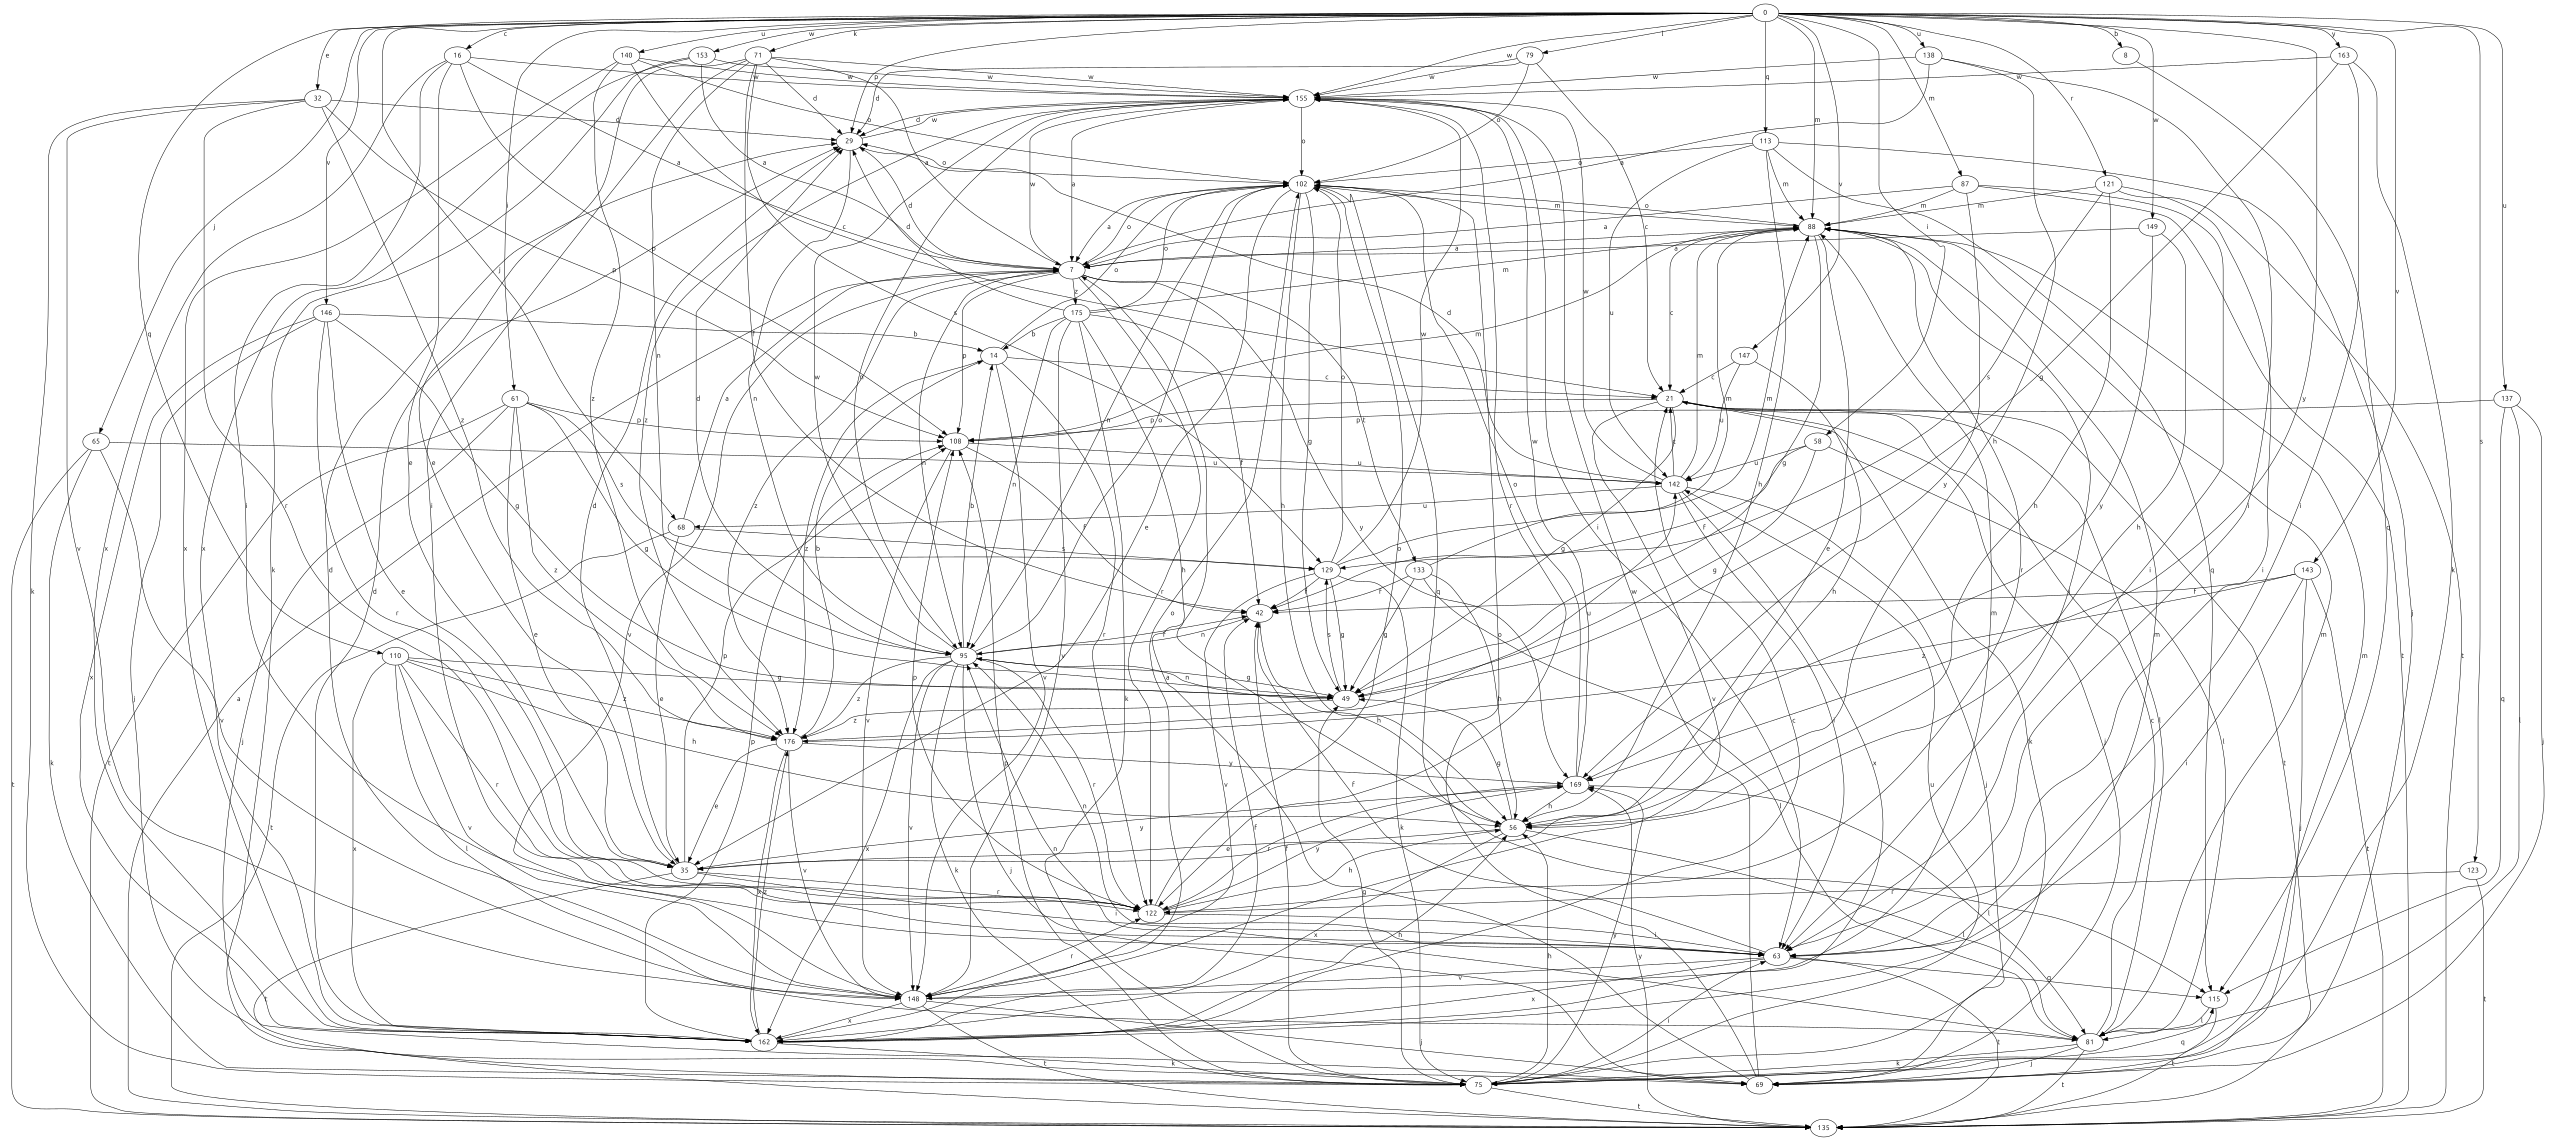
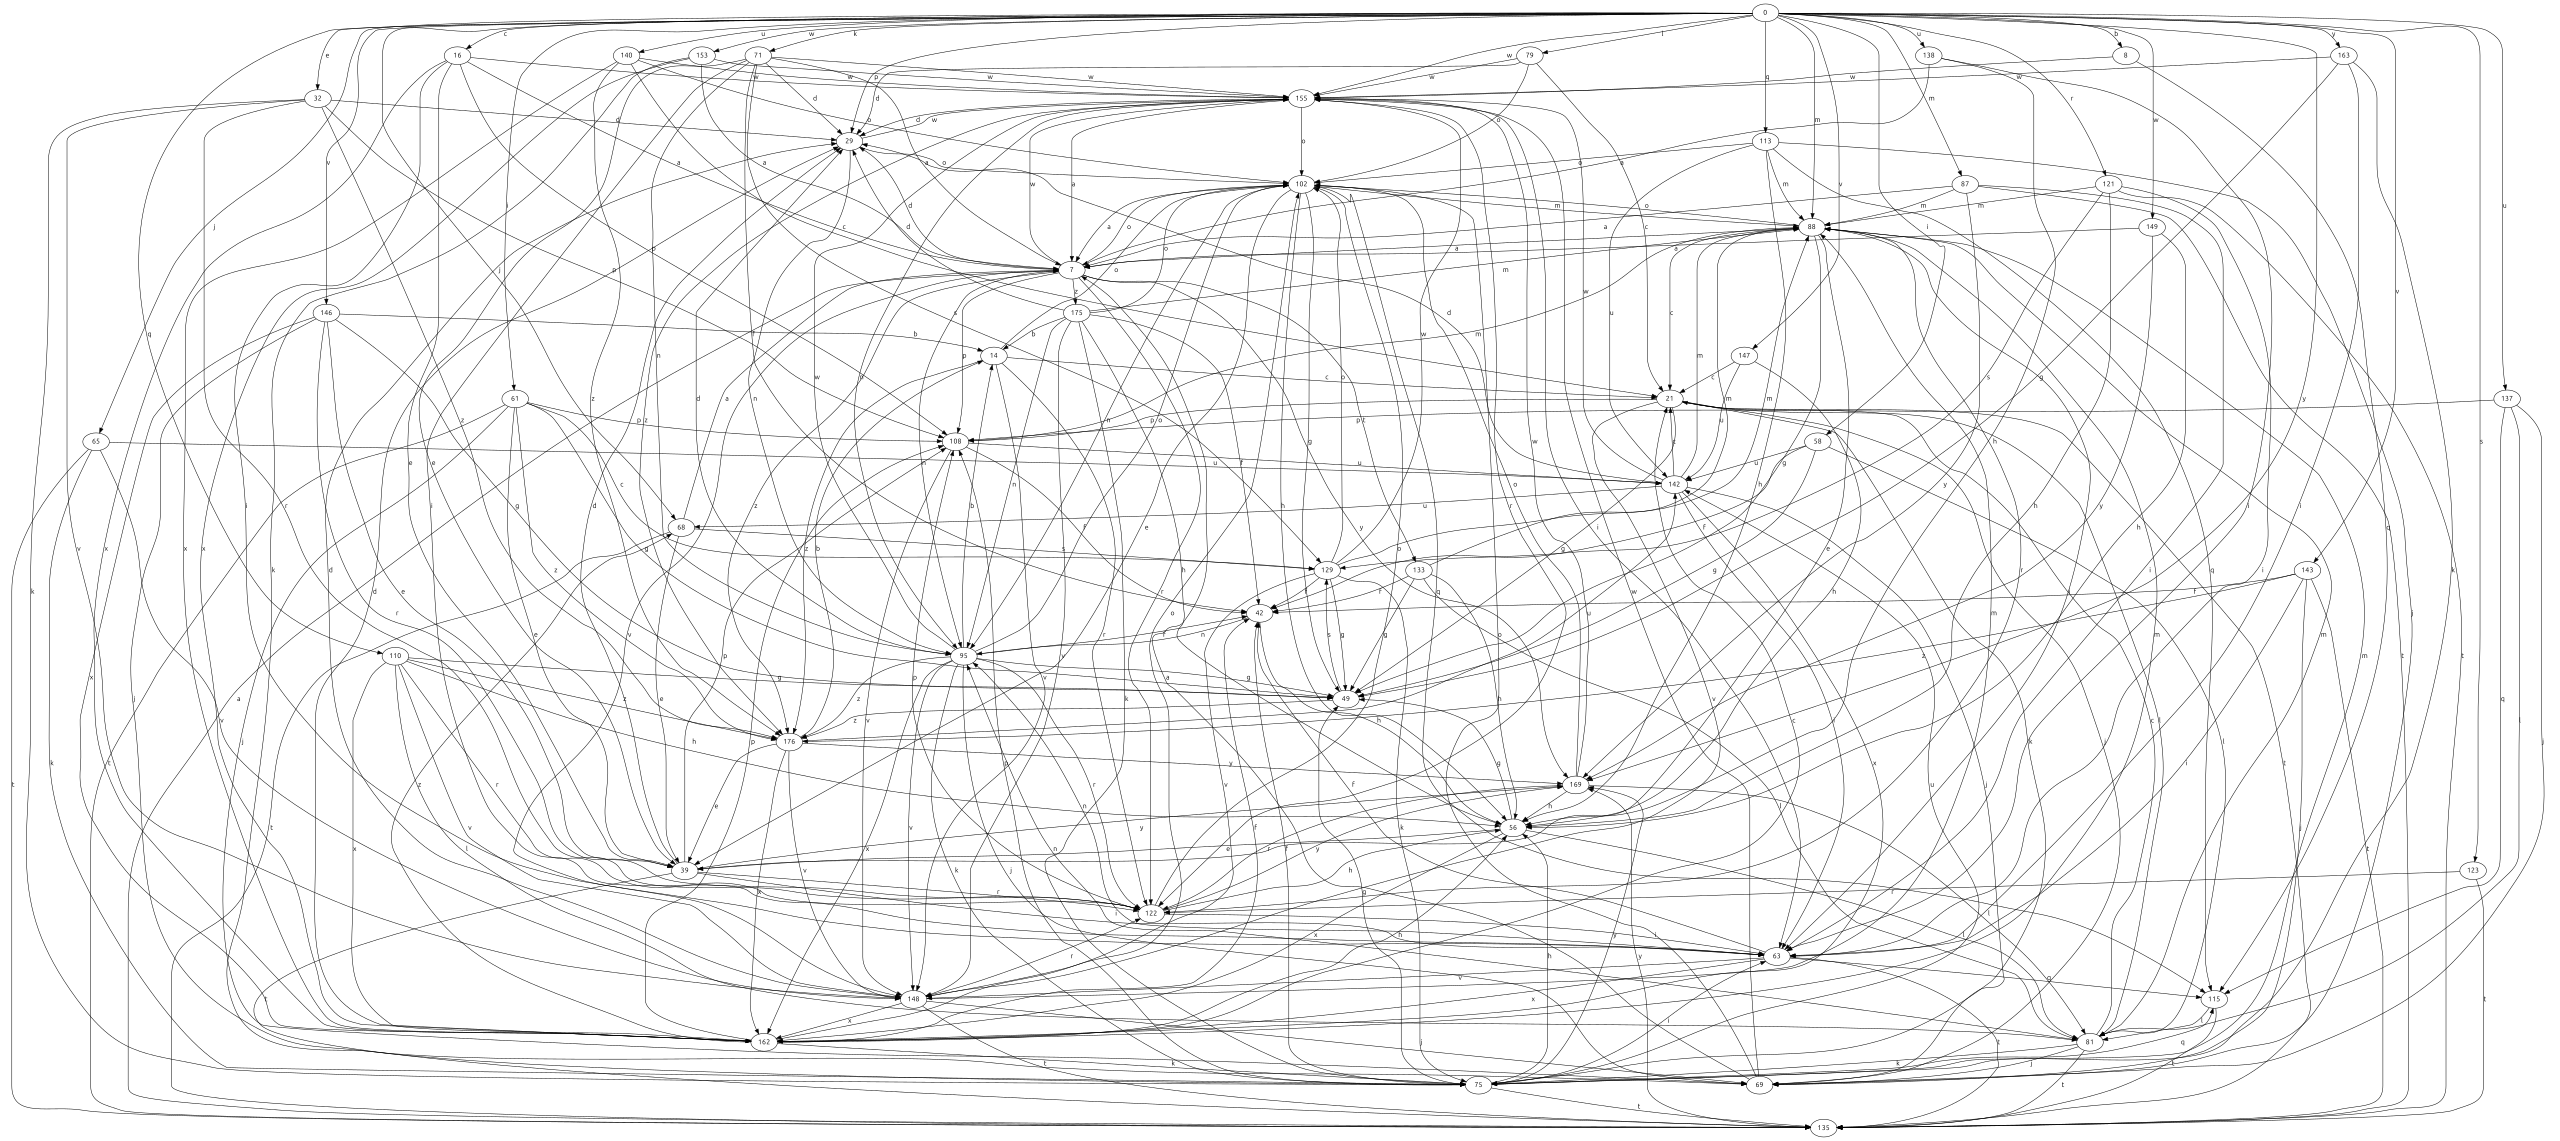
(1618, 77) -> (1776, 81)
(622, 485) -> (622, 485)
(1176, 676) -> none
(685, 871) -> (685, 871)
(762, 901) -> (394, 846)
